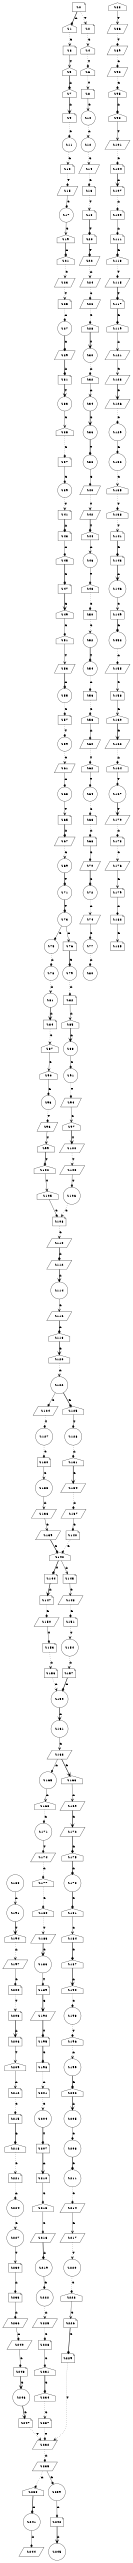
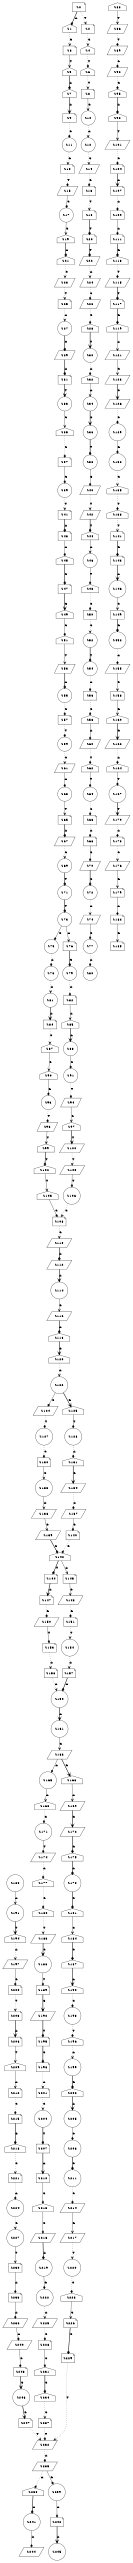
(65, 314) -> (65, 314)
(67, 1399) -> (67, 1399)
